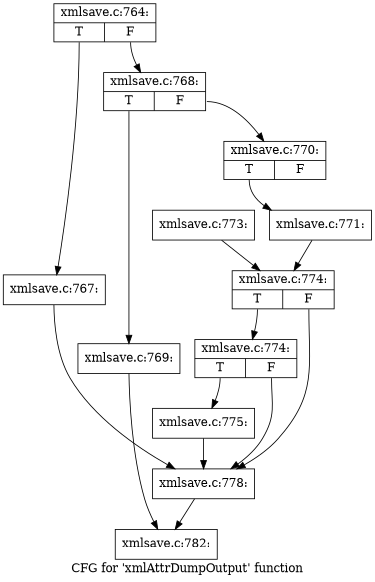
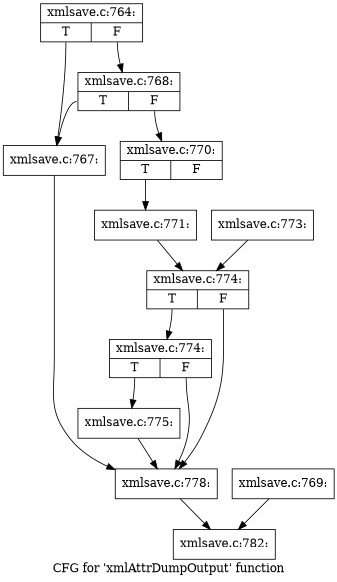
(129, 223) -> (66, 113)
